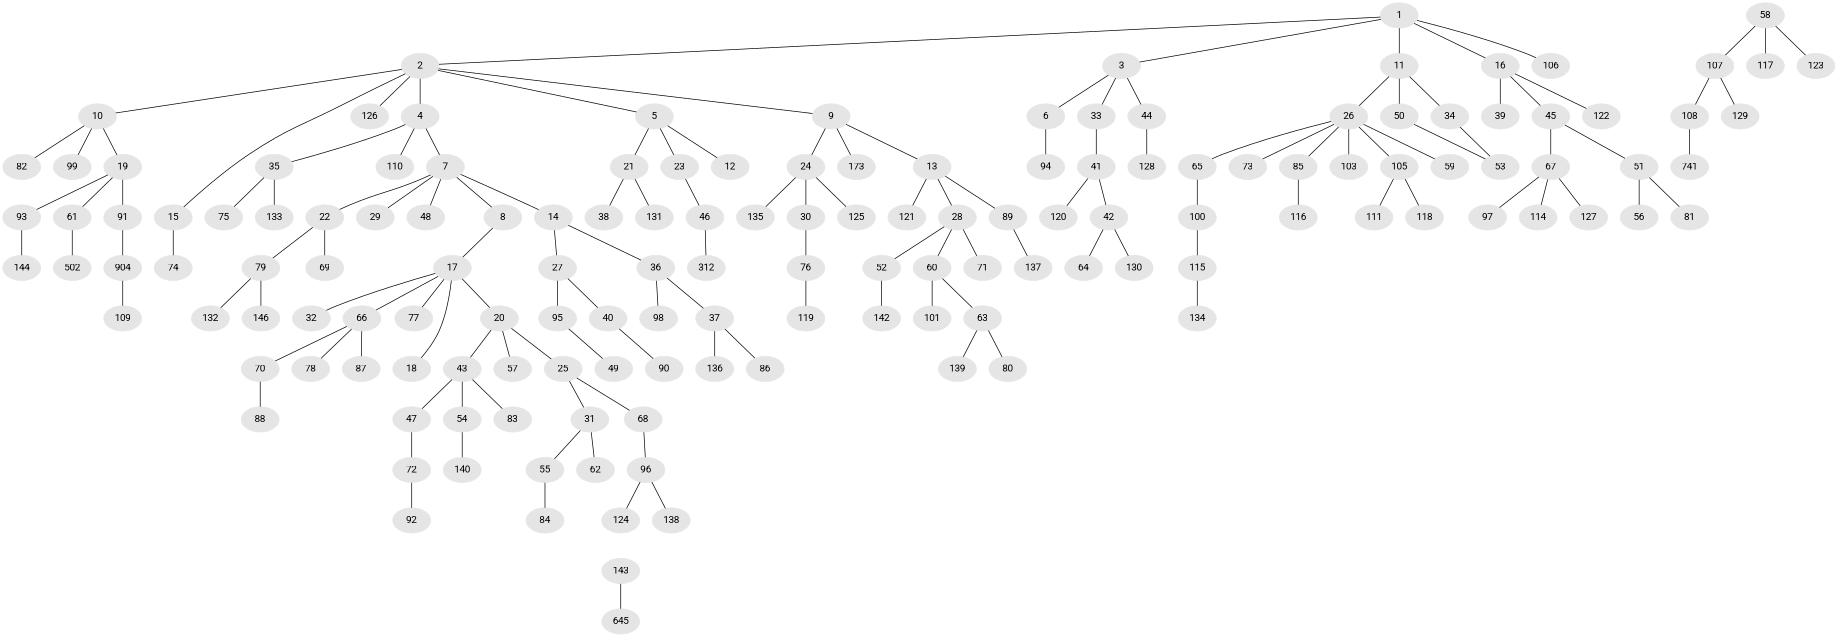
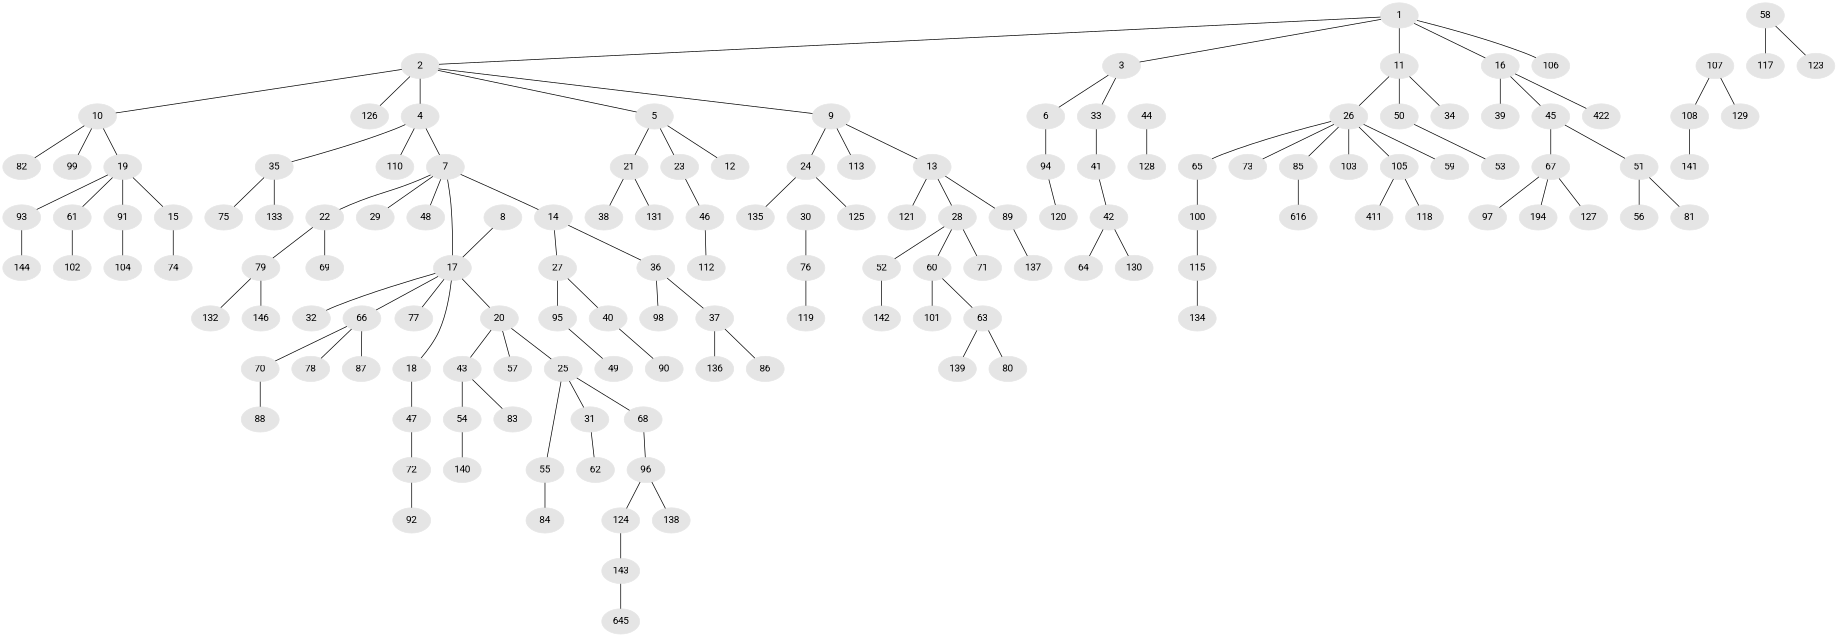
(1740, 41) -> none
(1134, 91) -> none
(1601, 116) -> (1601, 116)
(289, 131) -> (148, 192)
(1475, 142) -> none
(856, 167) -> (856, 167)
(1690, 167) -> (1690, 167)
(474, 192) -> (452, 217)
(806, 192) -> none
(1077, 192) -> (1052, 192)
(1298, 217) -> (1298, 217)
(1374, 217) -> (1374, 217)
(1538, 217) -> (1538, 217)
(72, 268) -> (72, 268)
(123, 268) -> (123, 268)
(706, 268) -> (706, 268)
(123, 318) -> none
(437, 394) -> (412, 394)
(567, 445) -> (554, 419)
none -> (621, 546)
